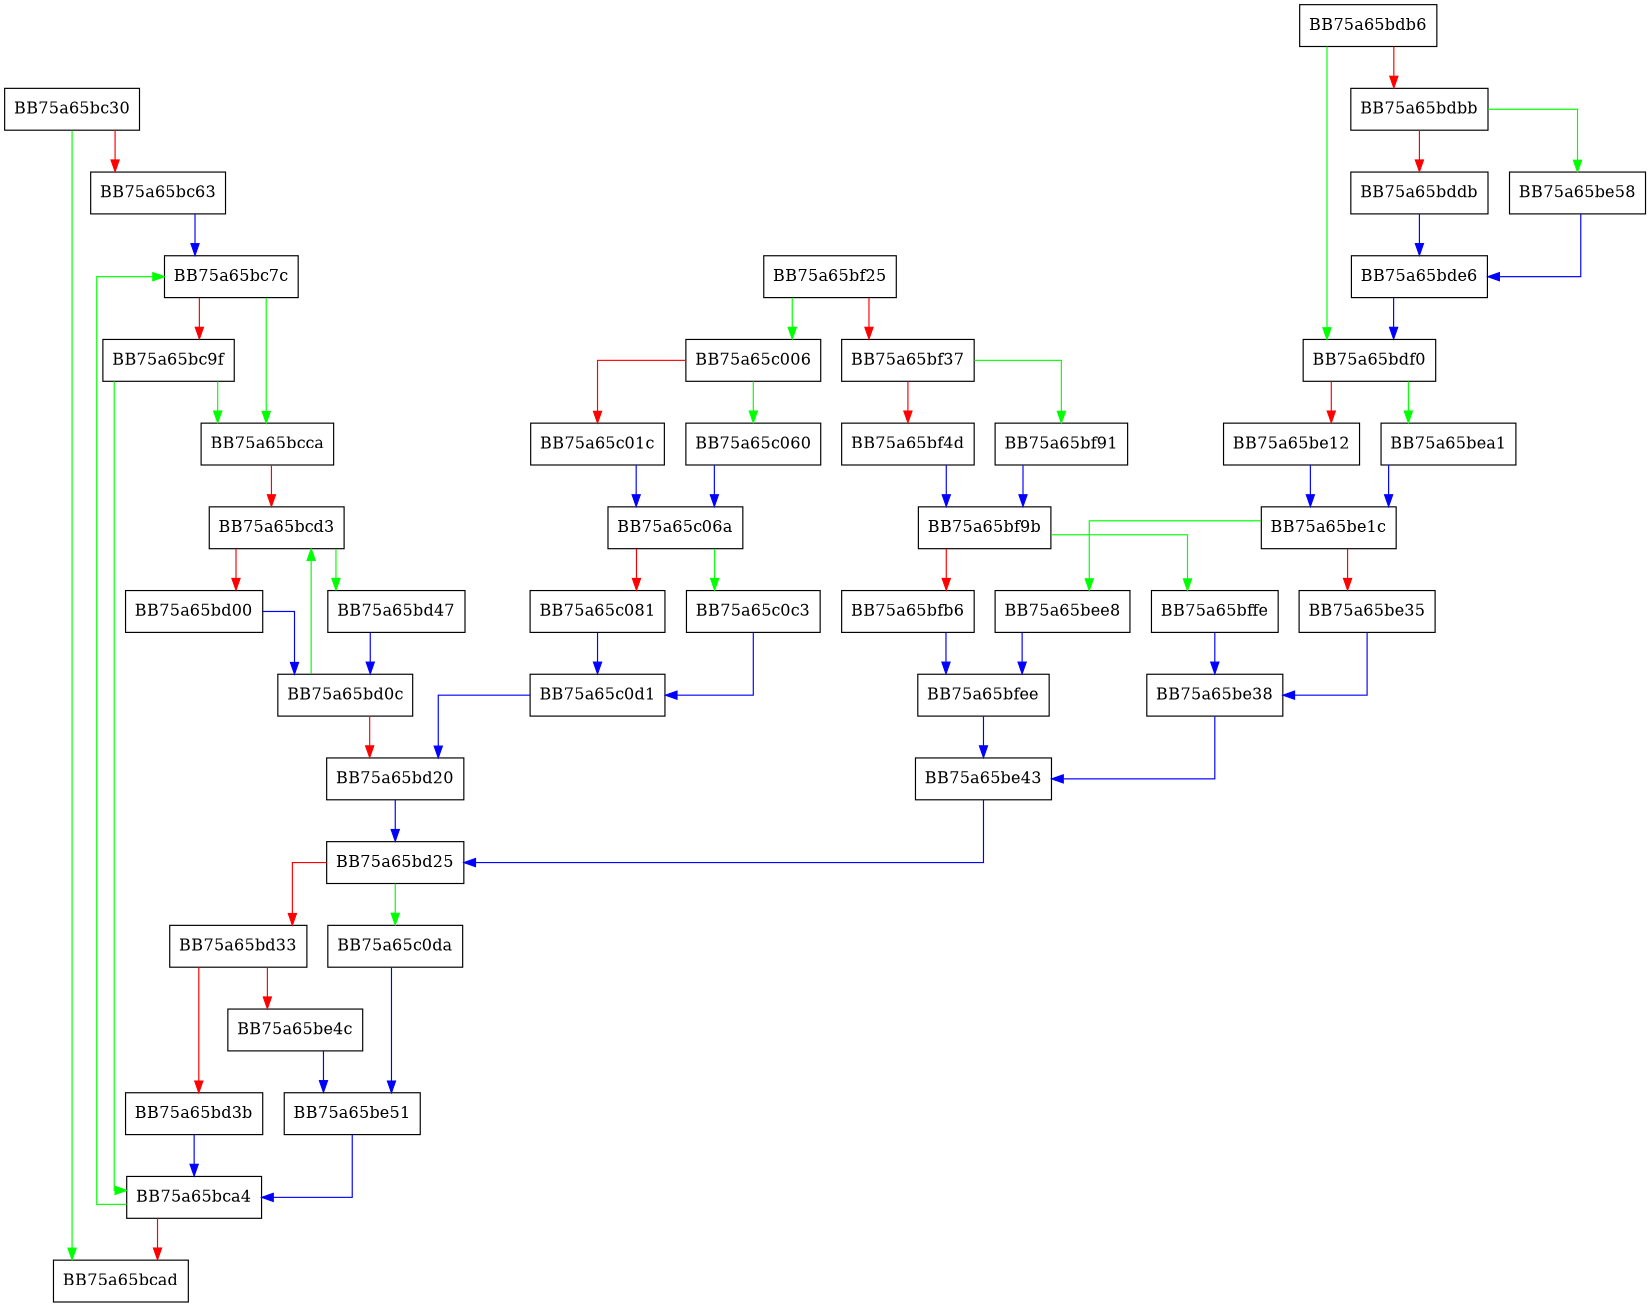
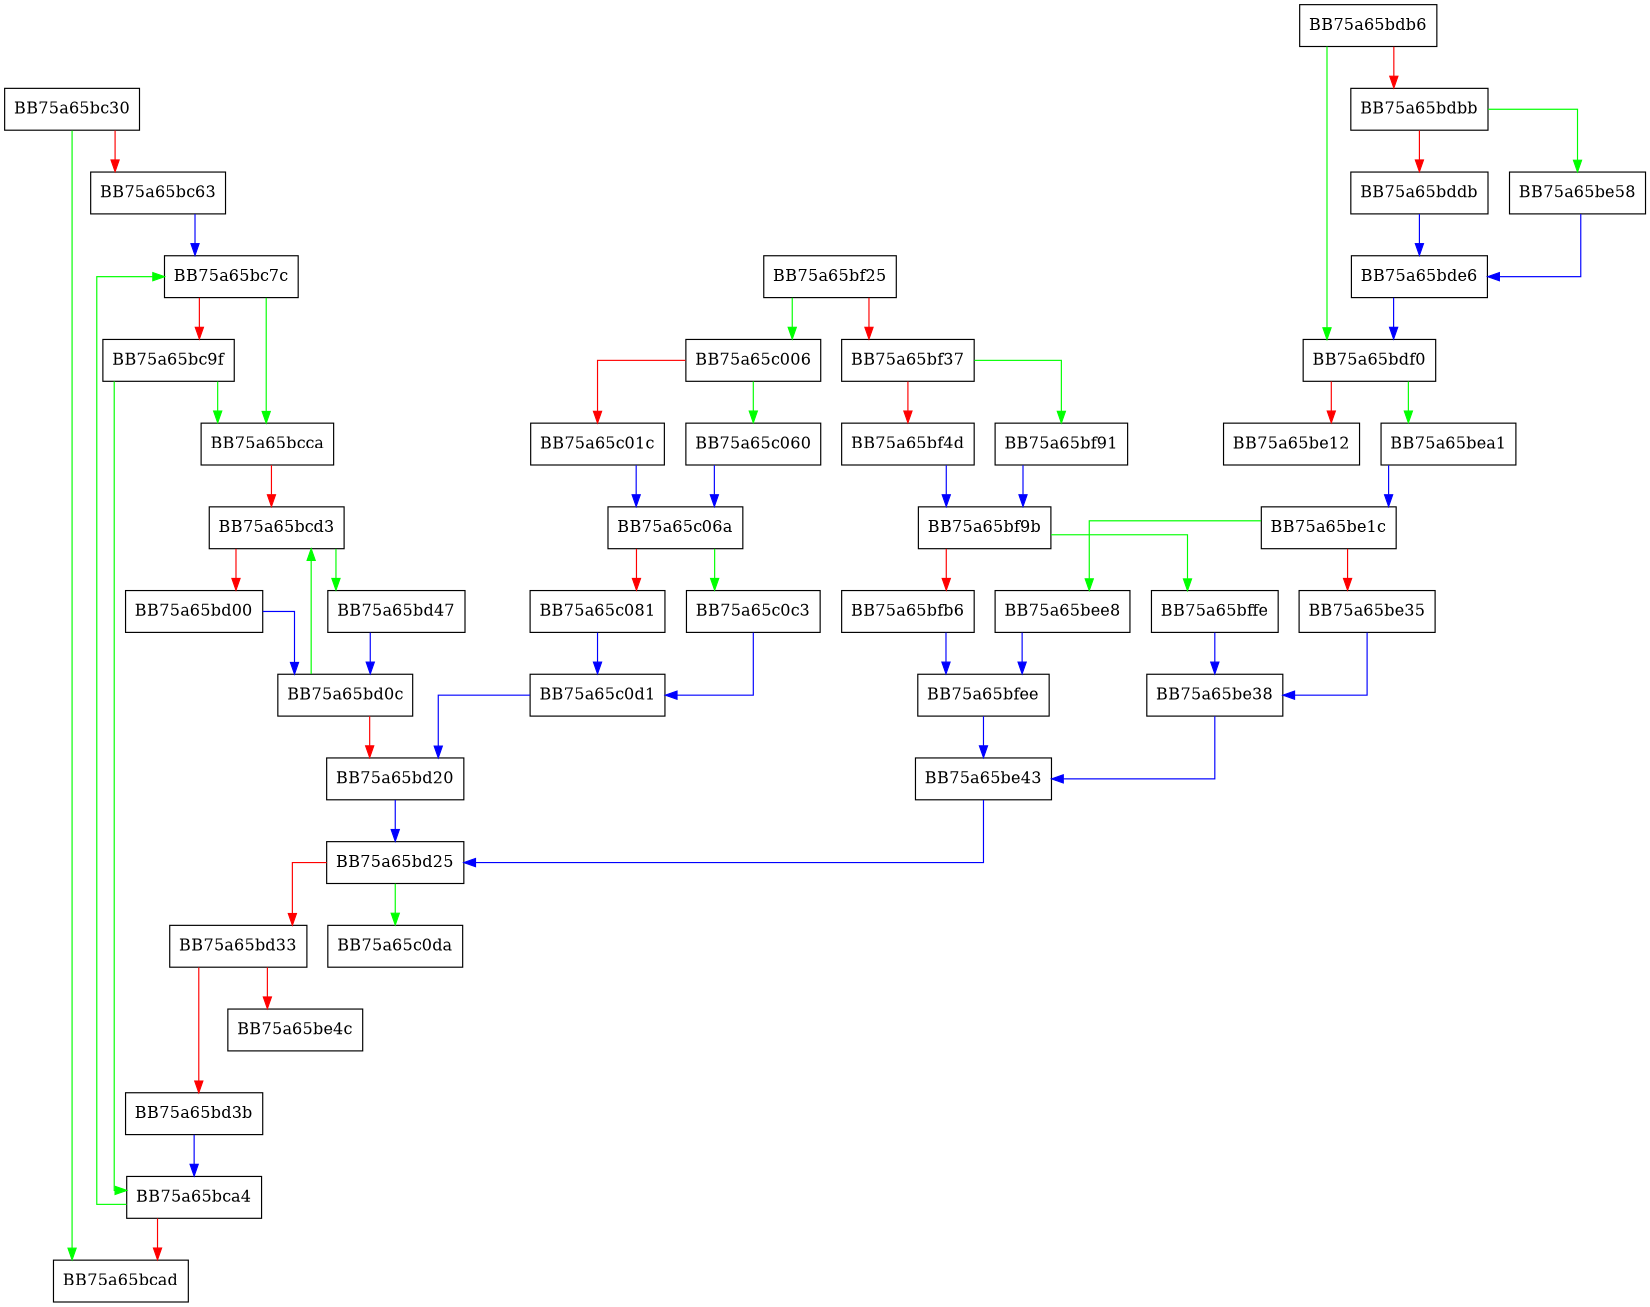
(1310, 480) -> none
(352, 1114) -> none
